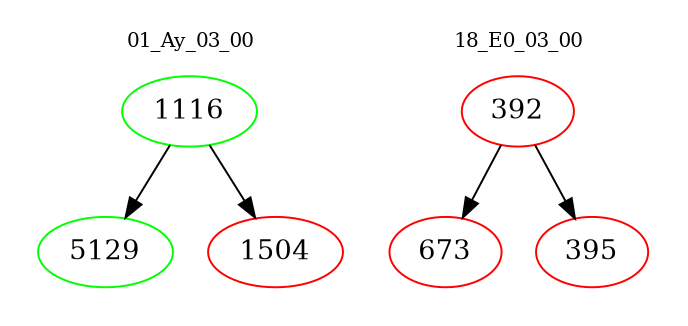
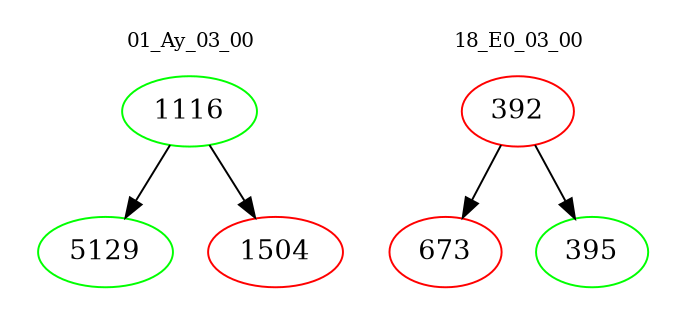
(592, 252) -> (592, 252)
